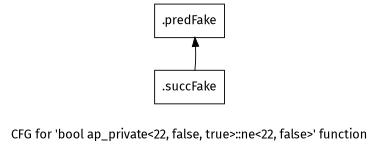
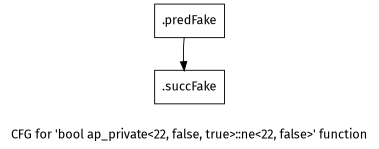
(196, 59) -> (183, 49)
